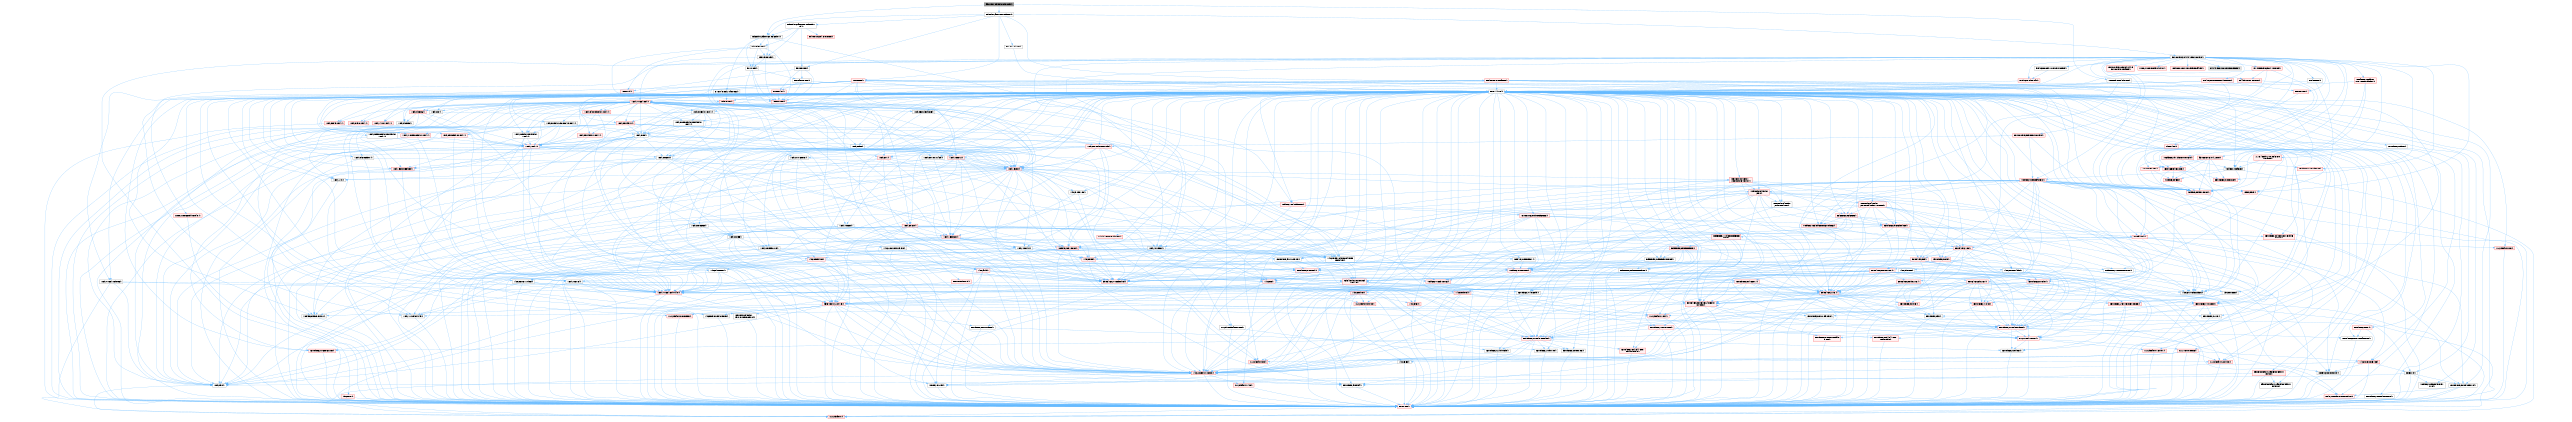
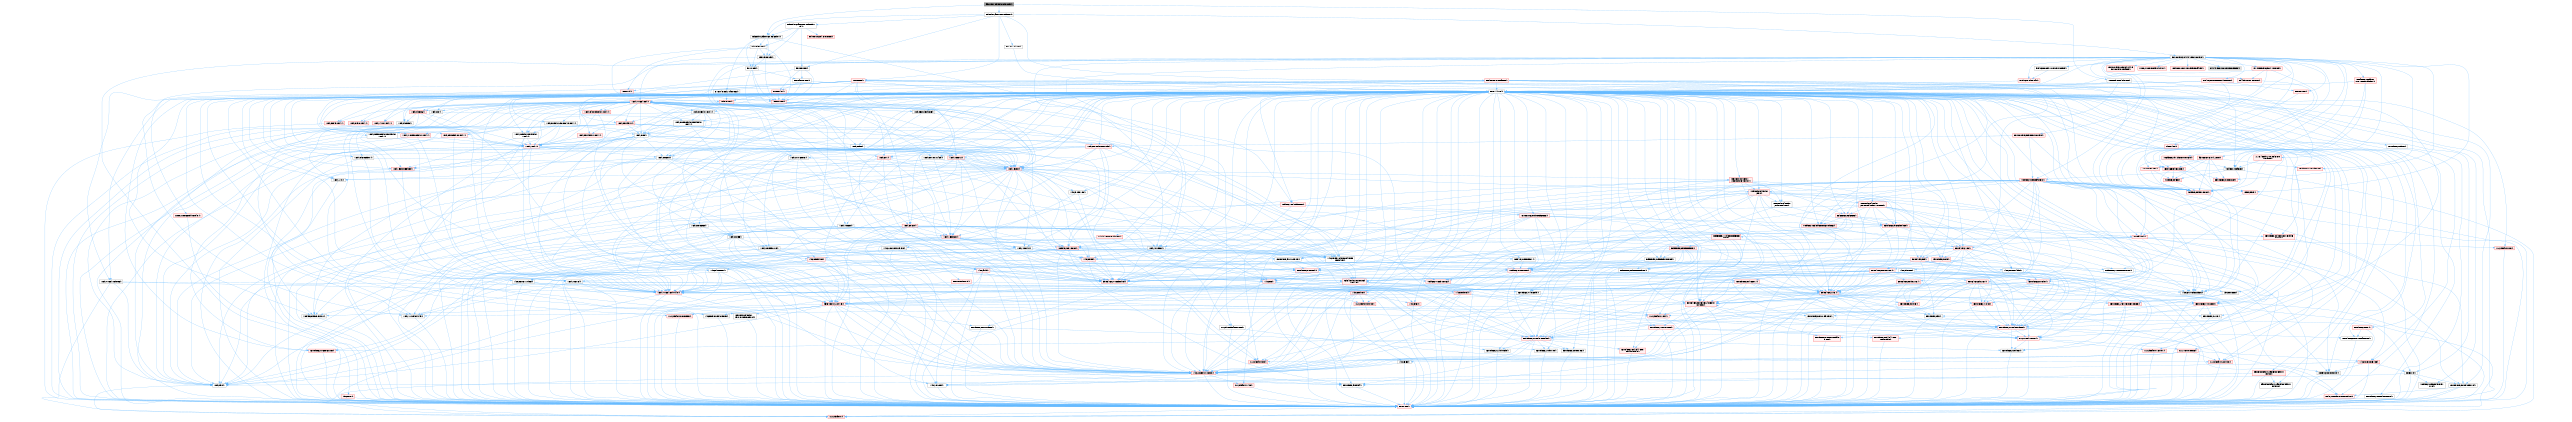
(2315, 81) -> none
(1009, 104) -> (1026, 241)
(937, 385) -> (937, 385)
